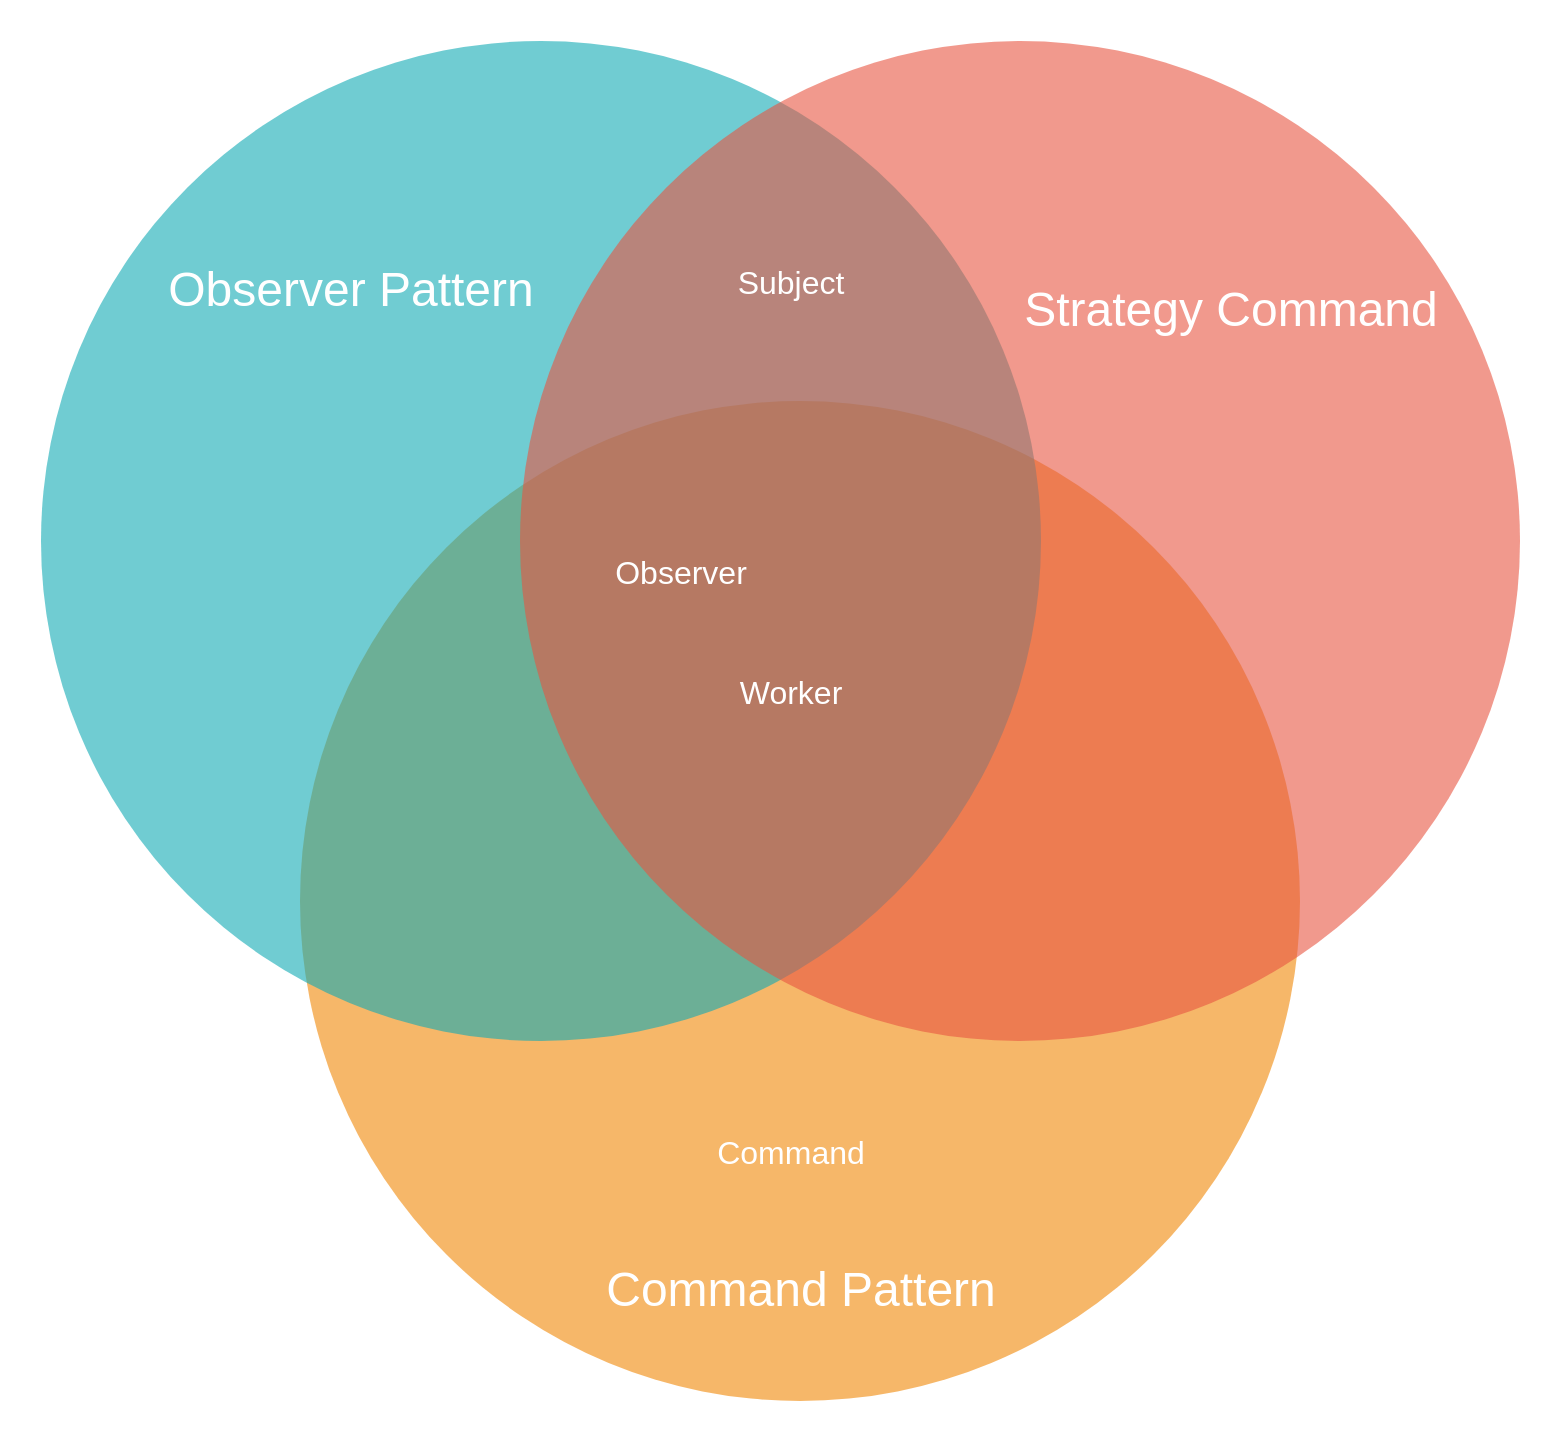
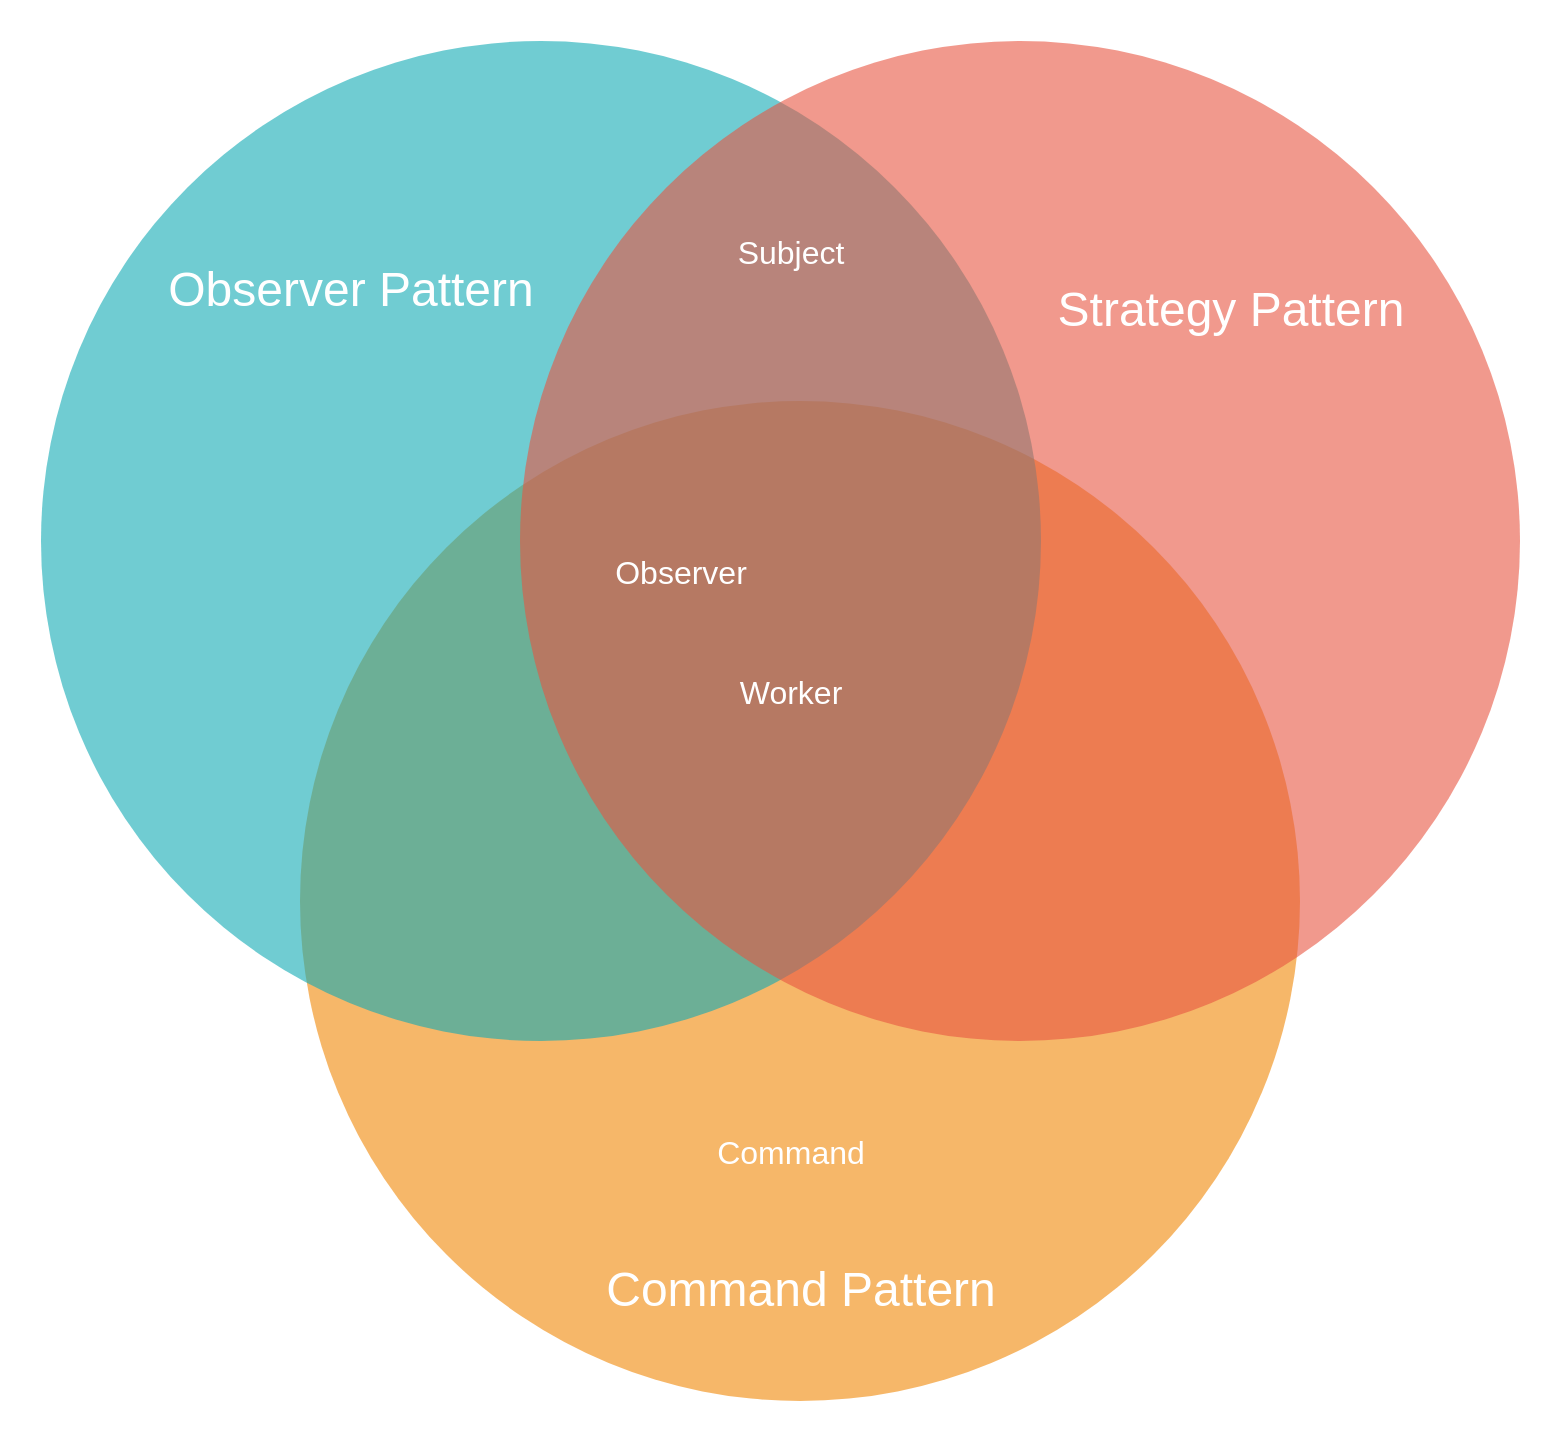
(791, 291) -> (791, 261)
(1232, 311) -> (1232, 311)
